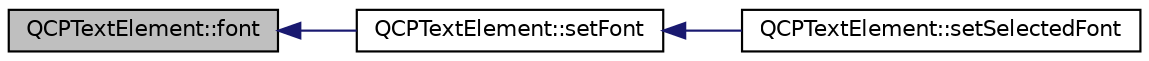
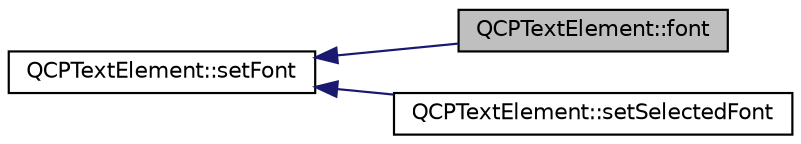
(329, 31) -> (398, 49)
